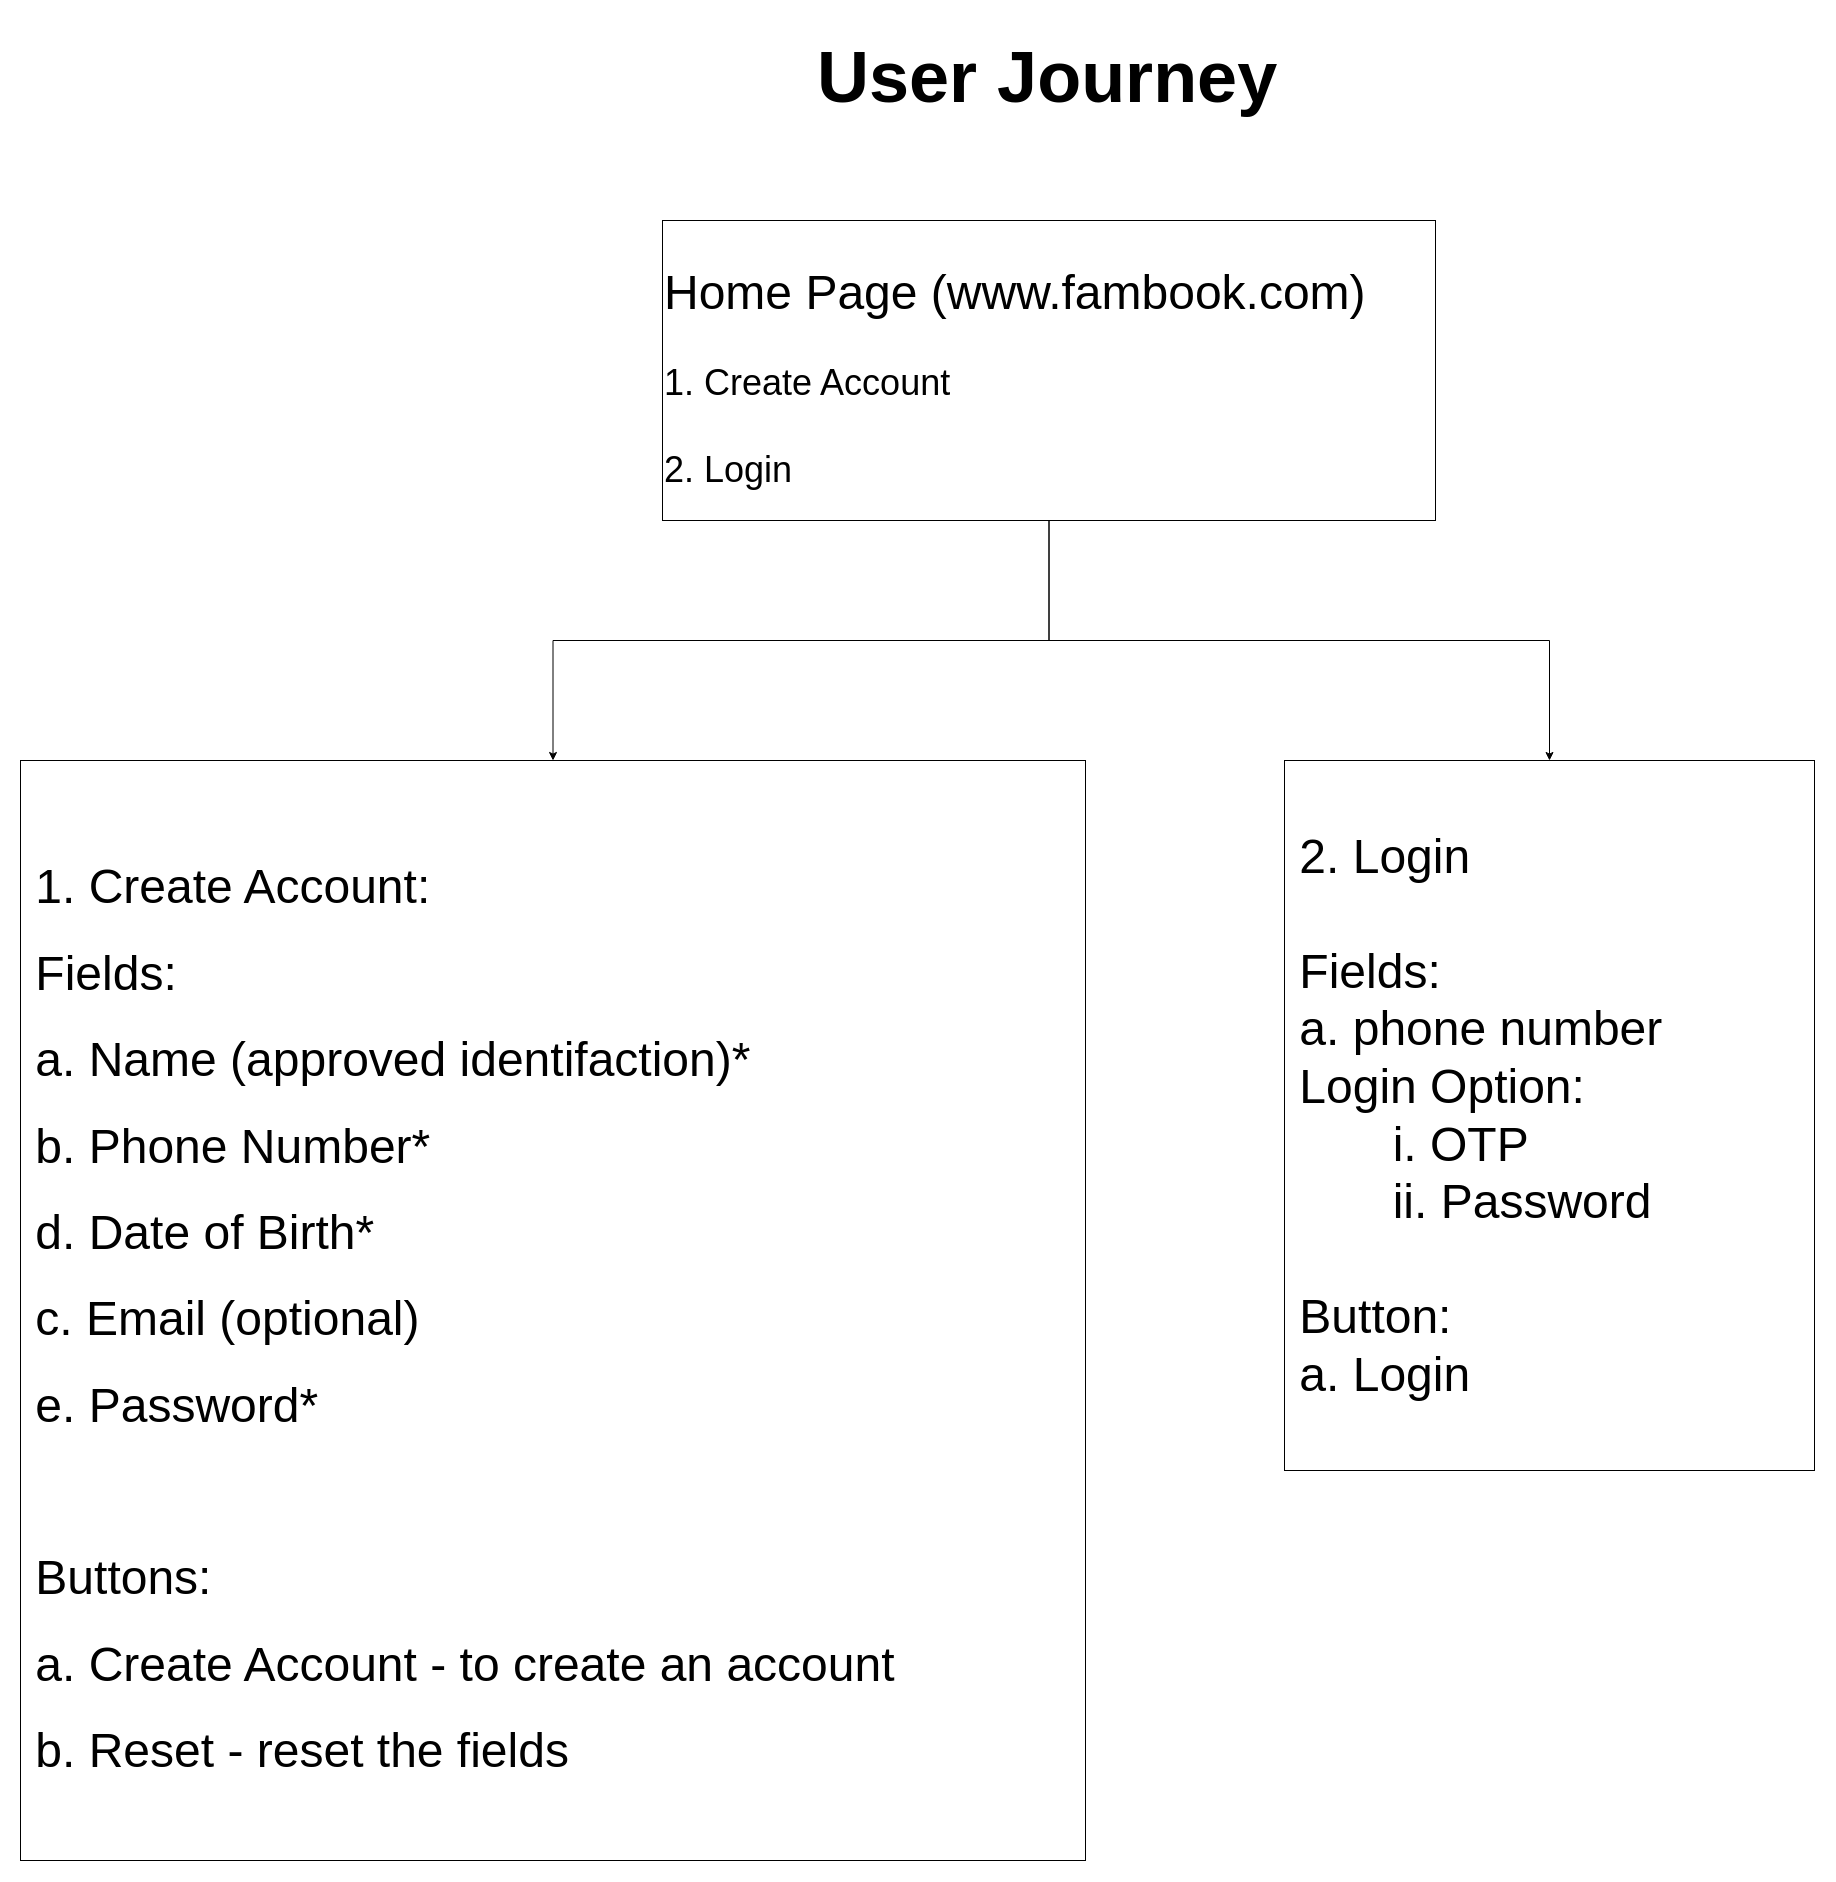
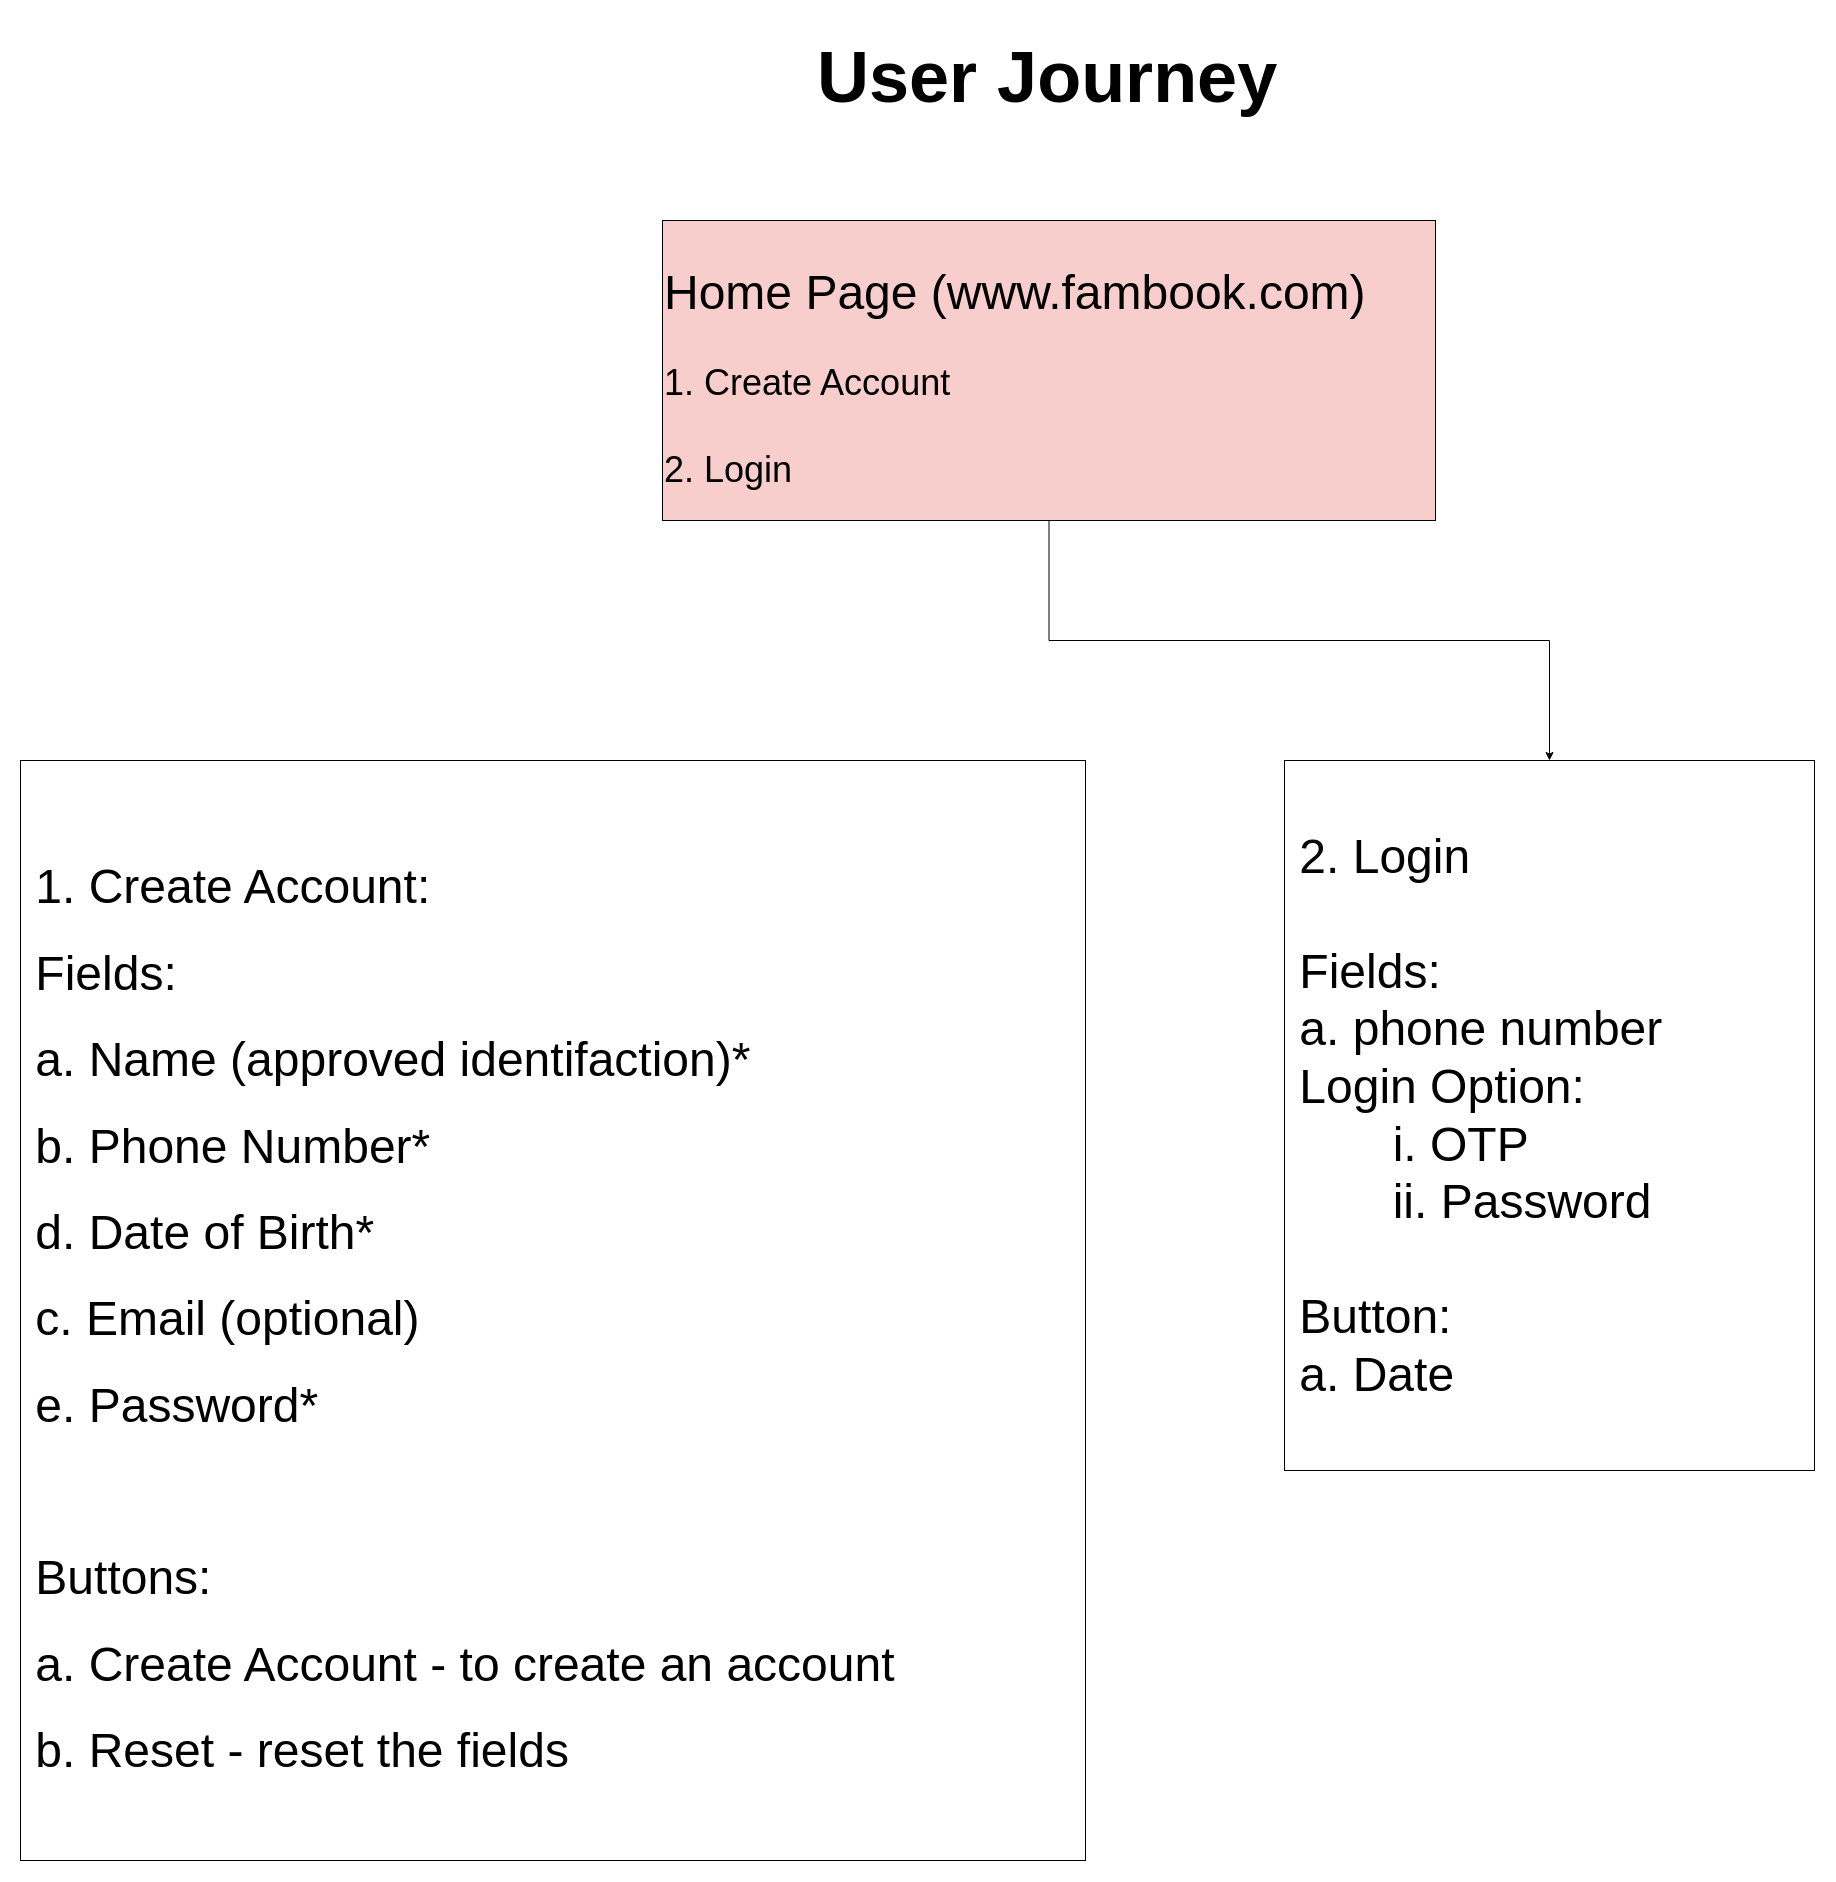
(1049, 371) -> (1049, 371)
(744, 641) -> none
(1424, 1116) -> (1424, 1116)
